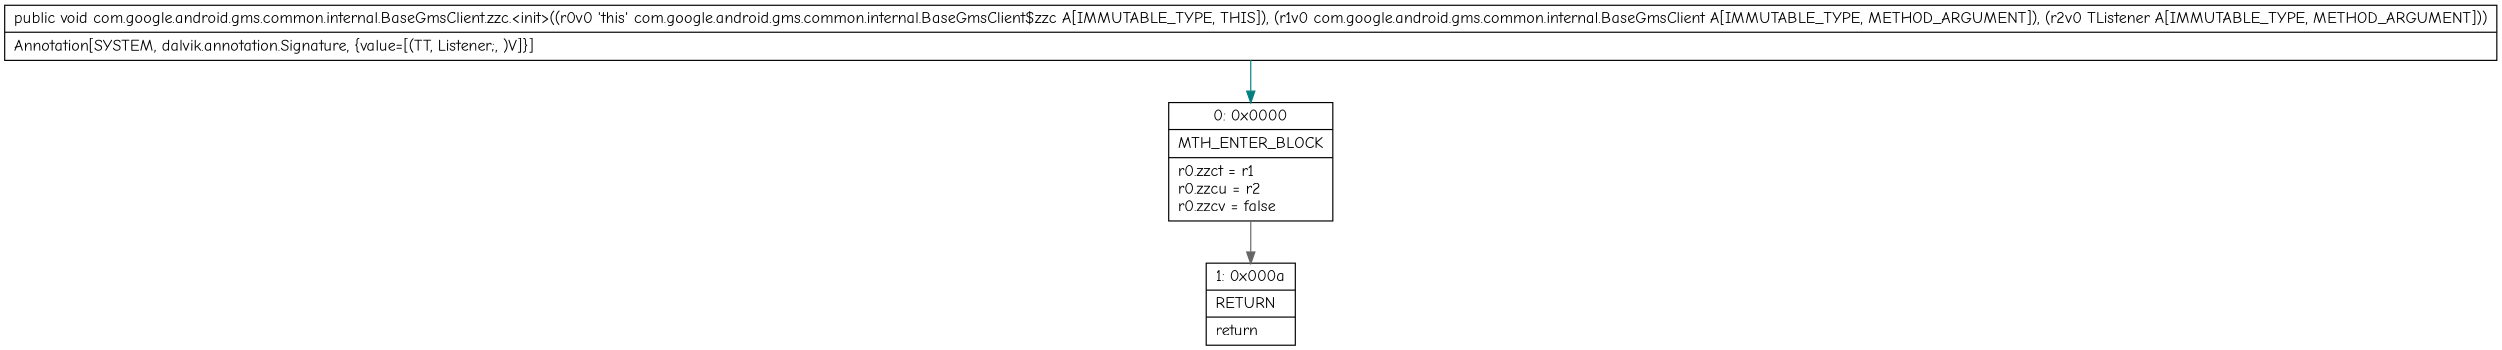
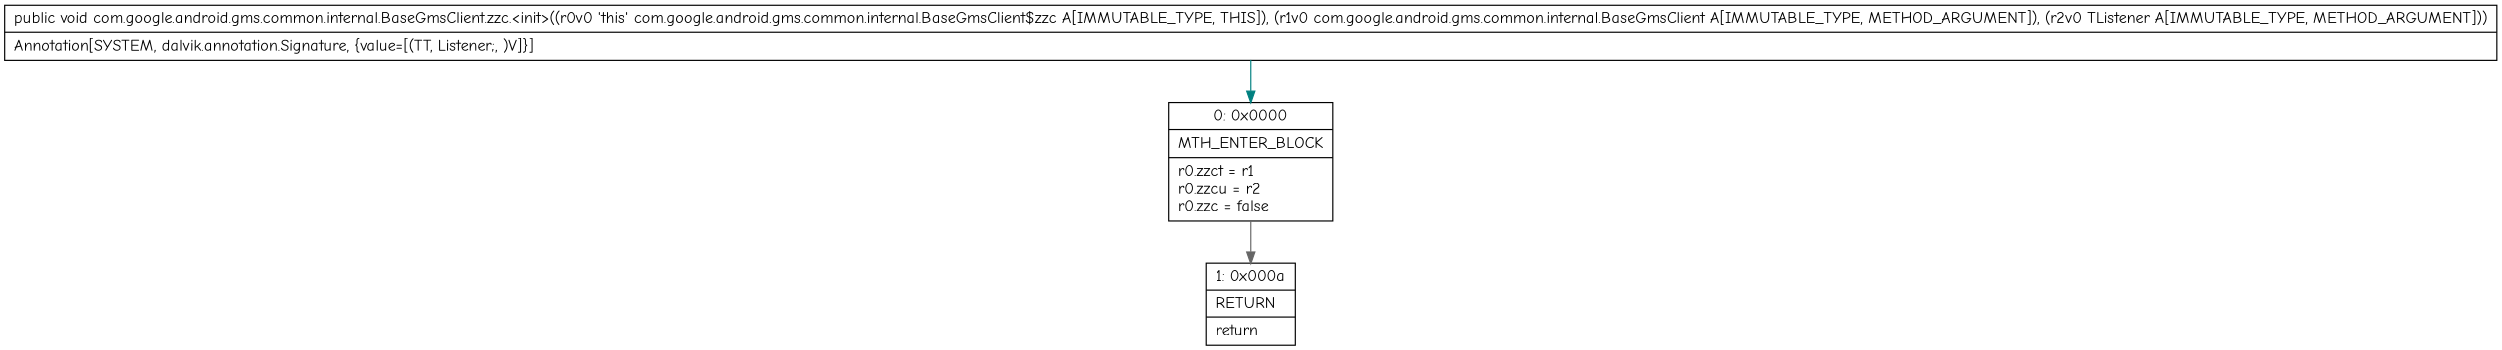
(1227, 206) -> (1224, 206)
